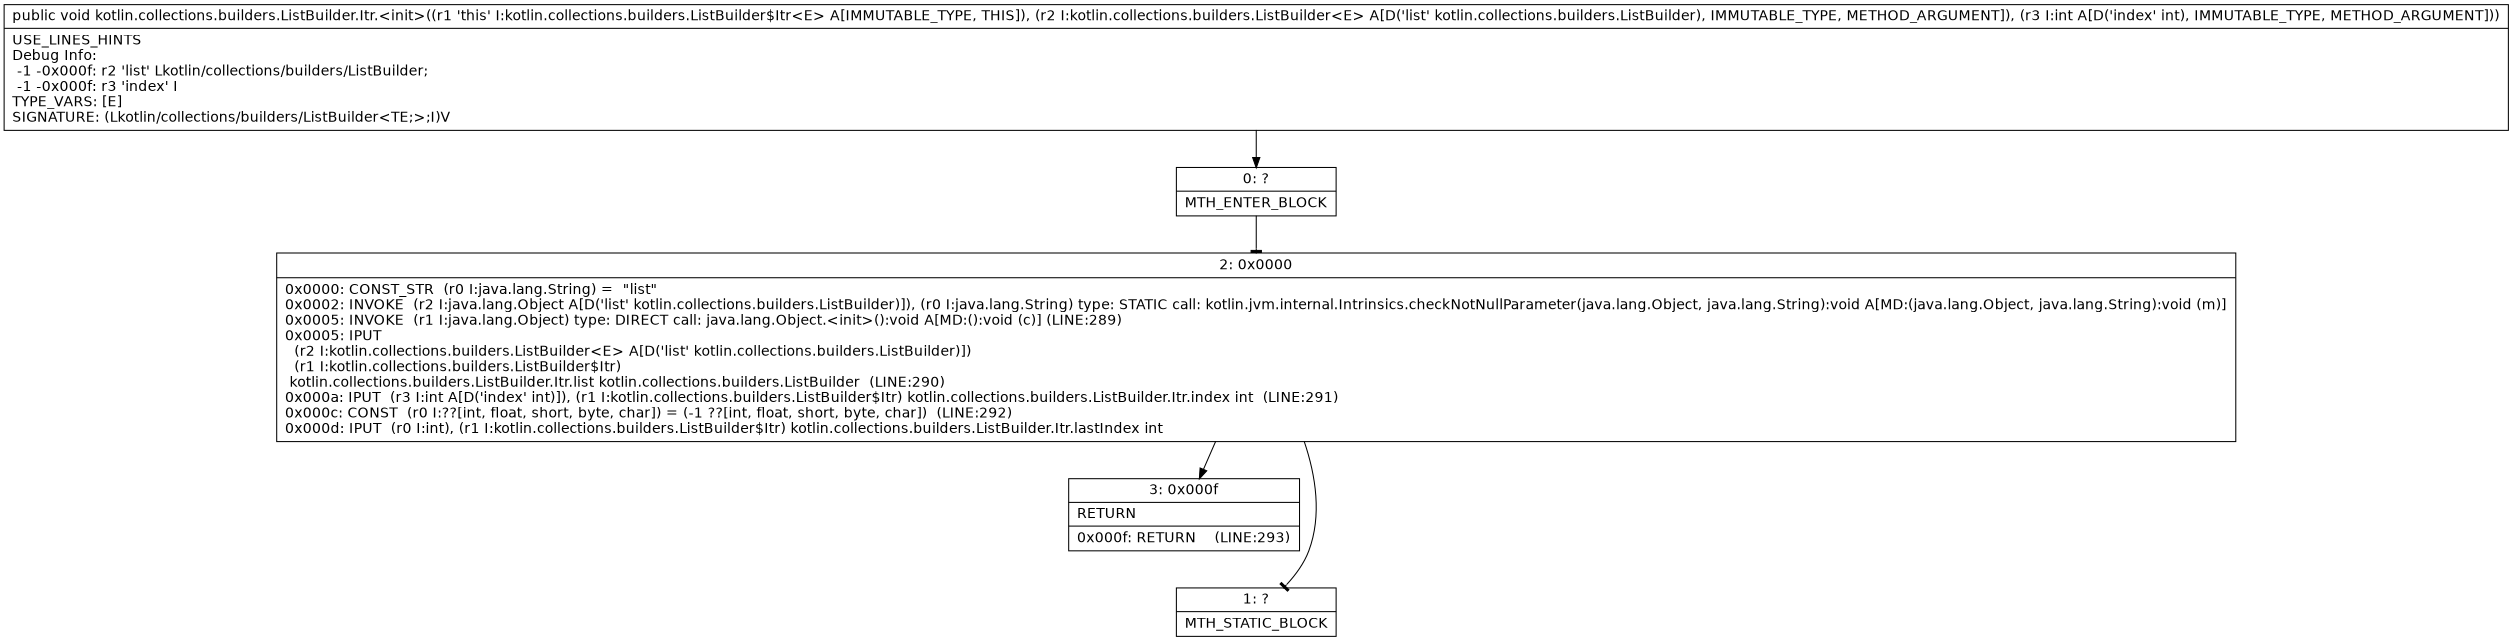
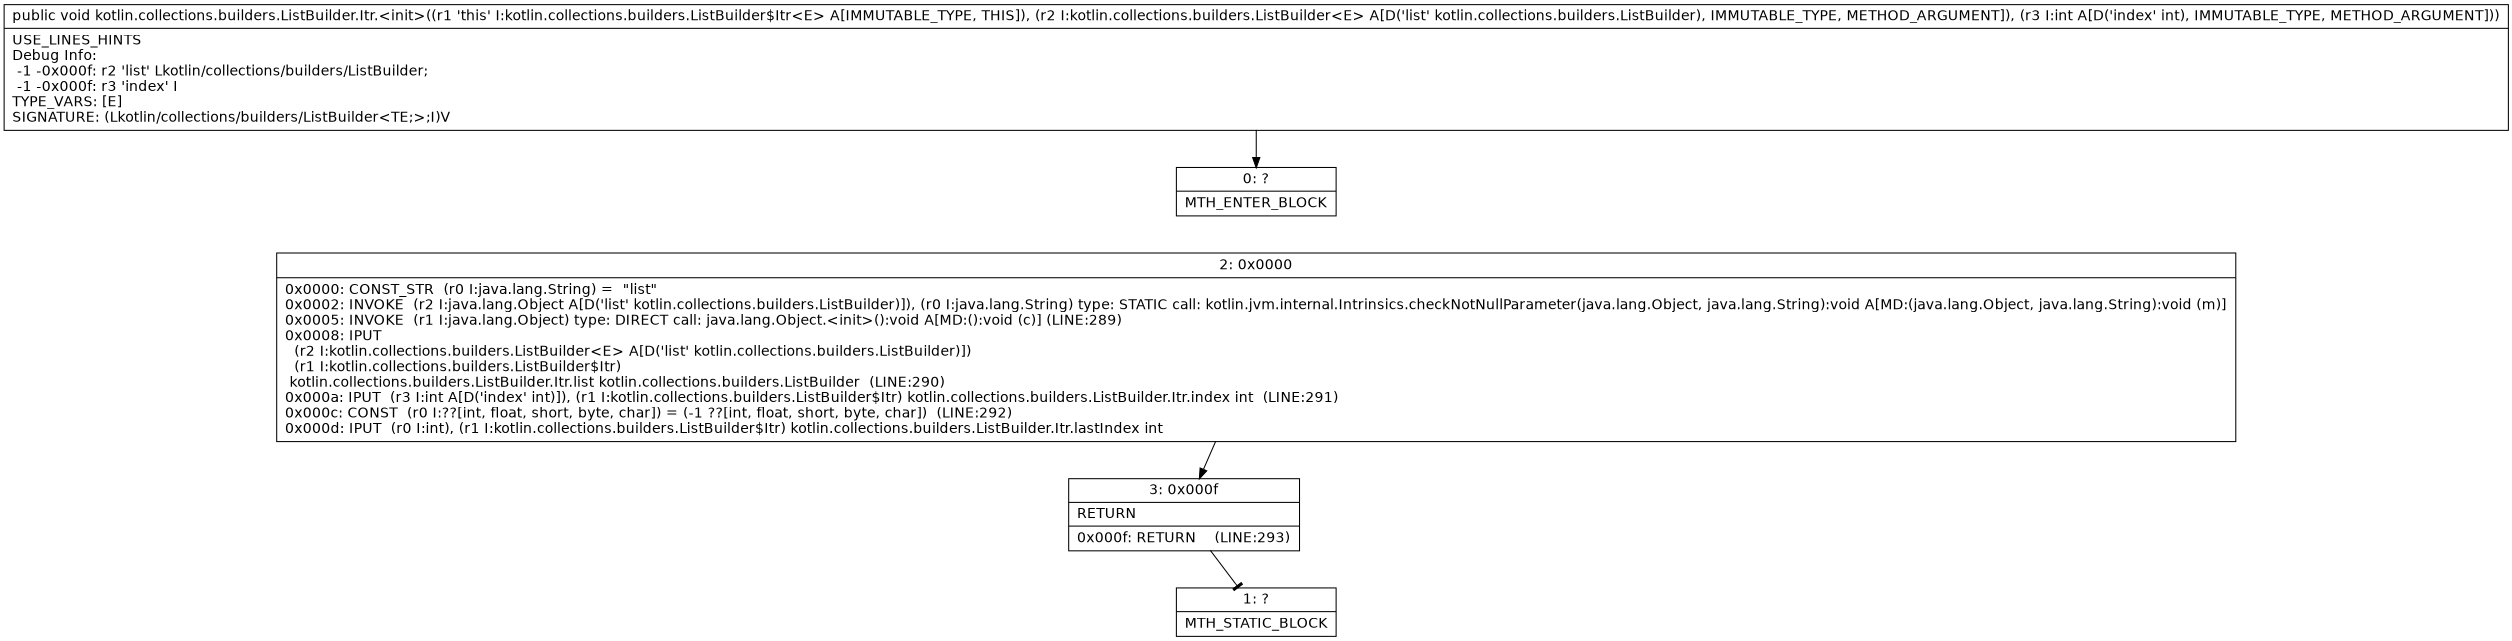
(1256, 232) -> none
(338, 336) -> (338, 336)
(1316, 516) -> (1223, 567)
